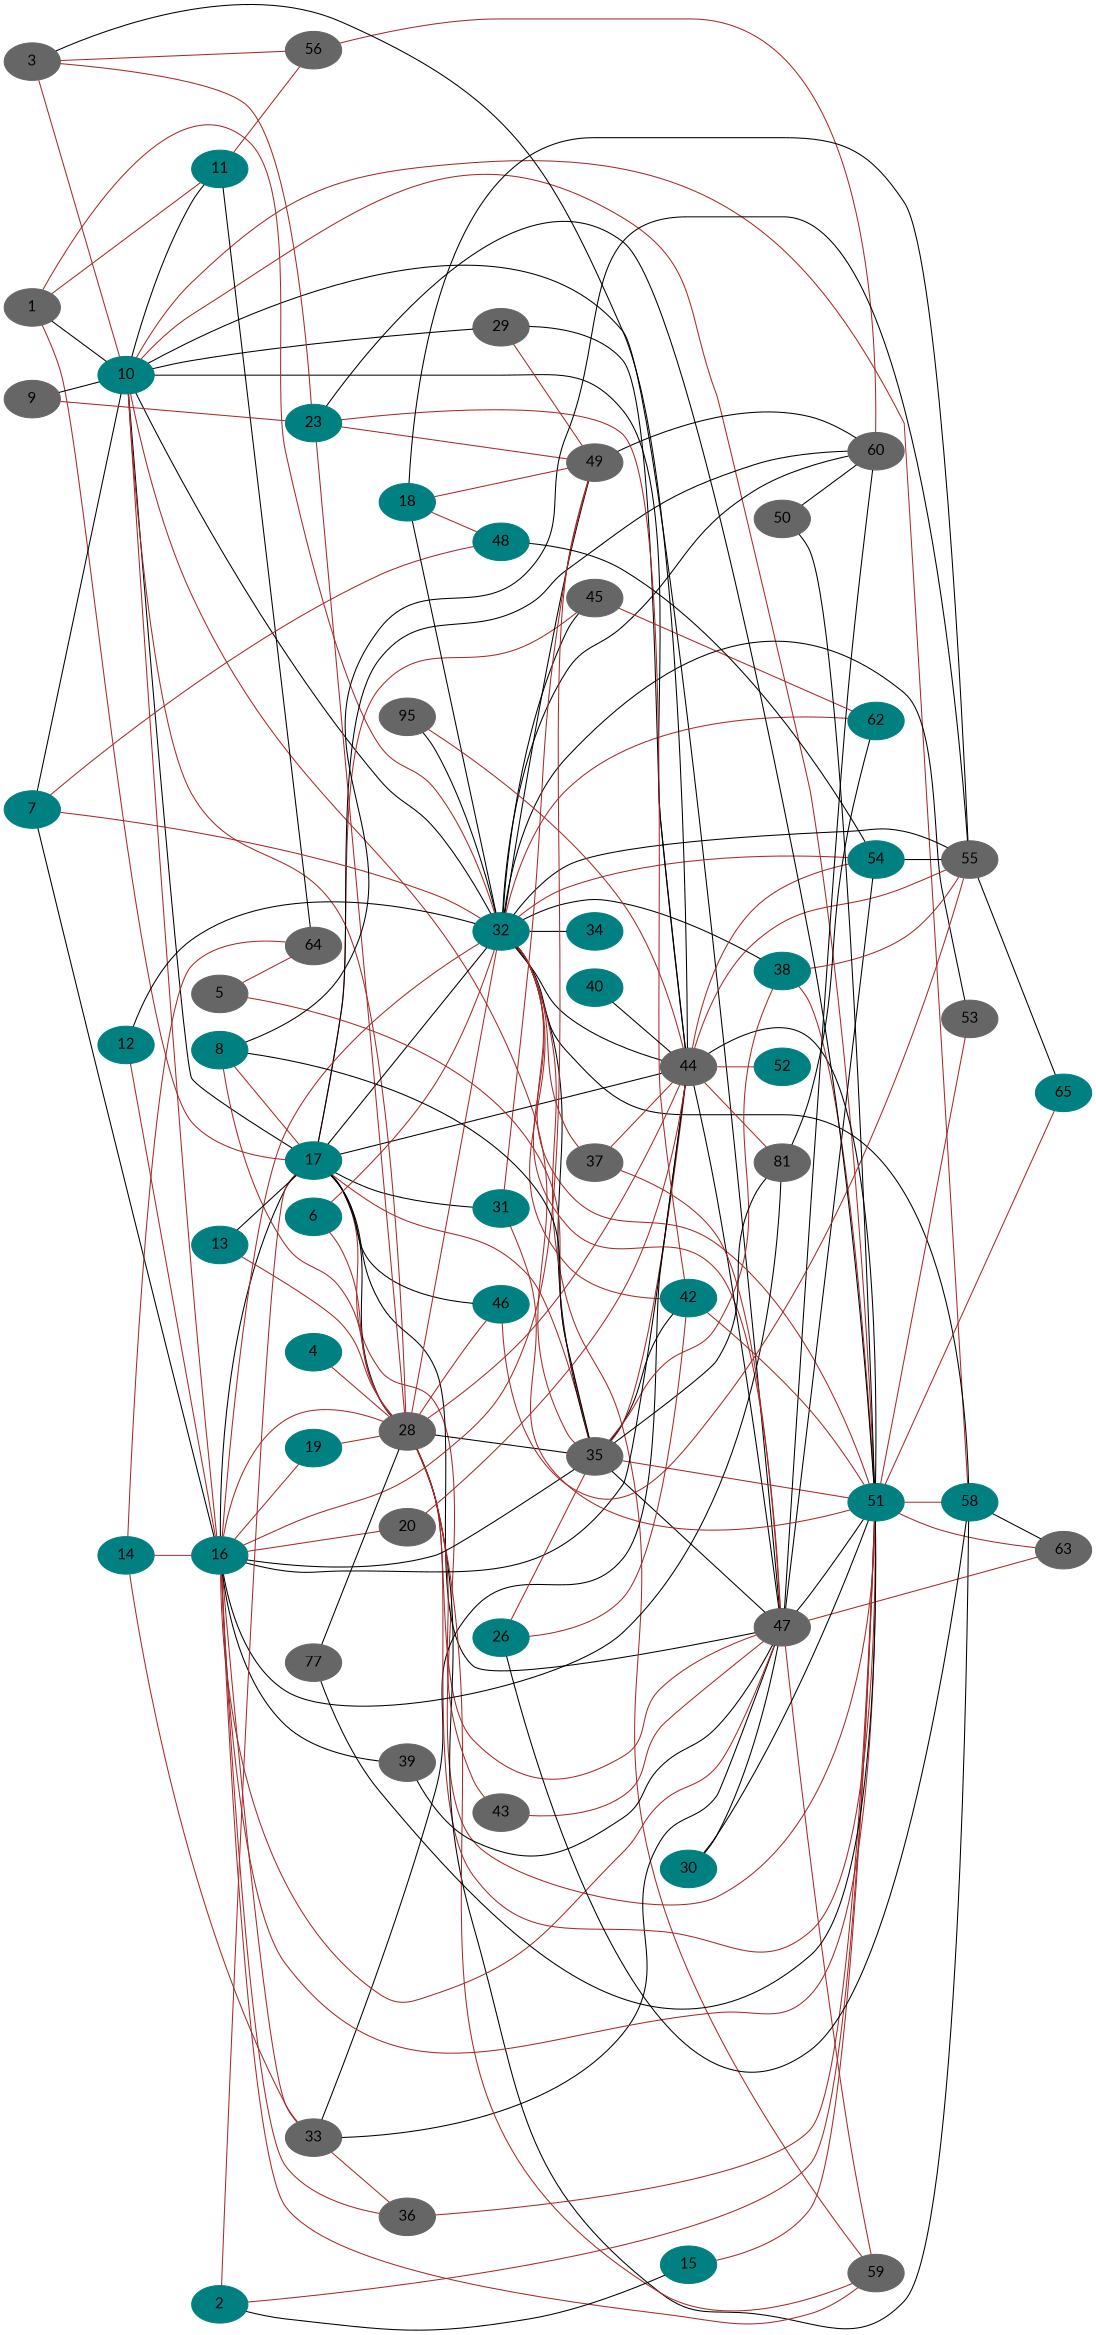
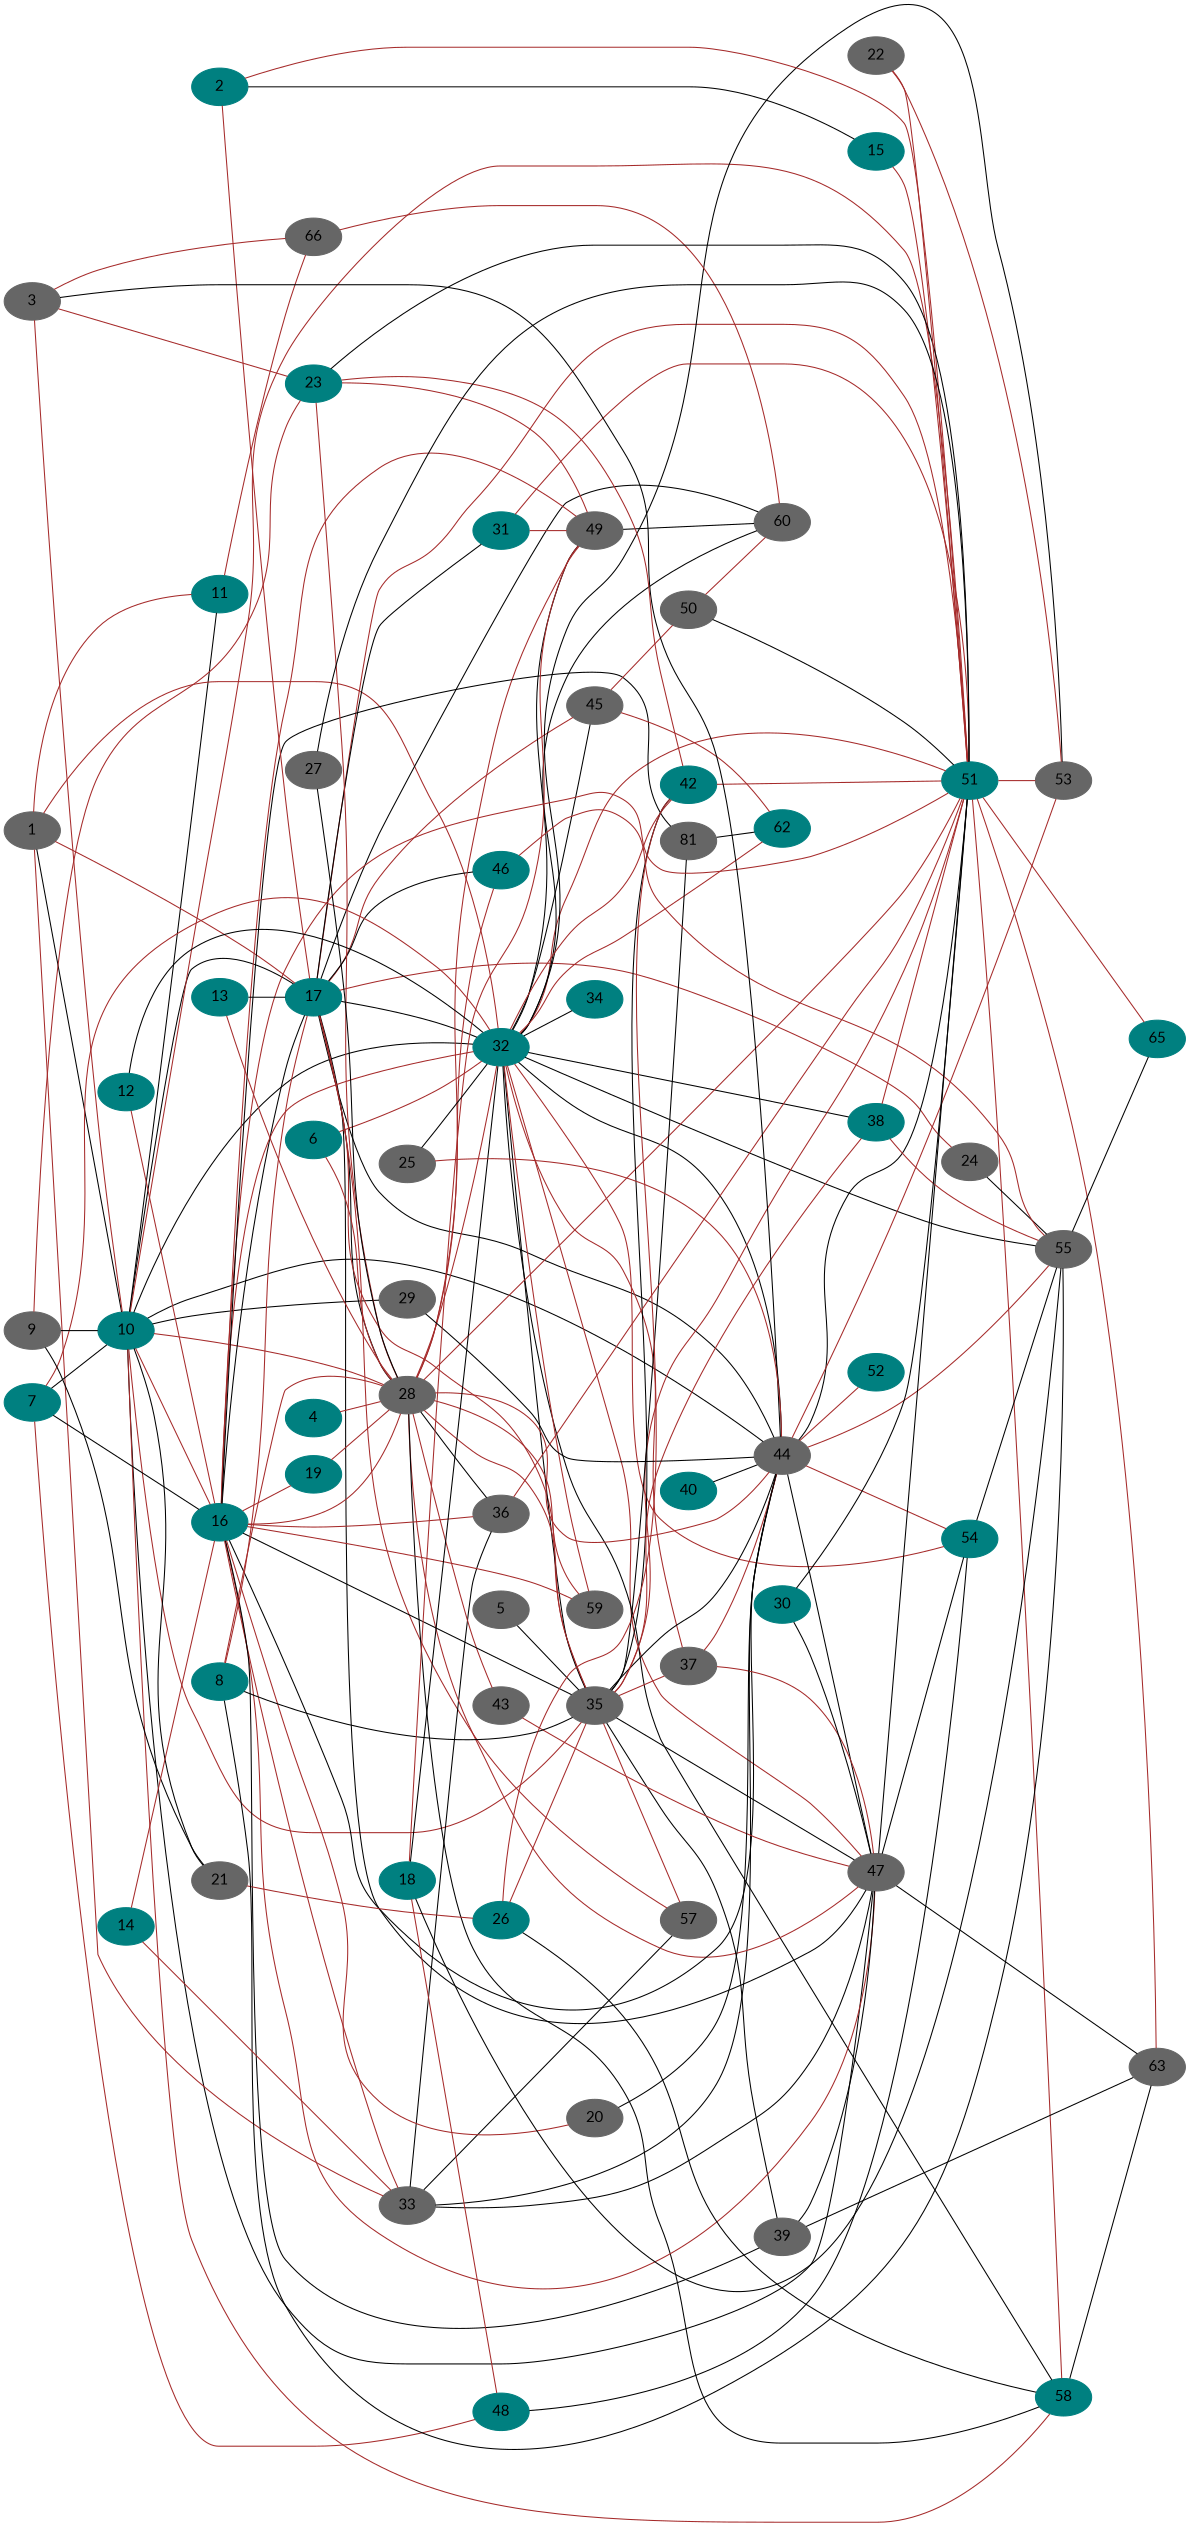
(314, 50) -> (314, 237)
none -> (876, 56)
(548, 395) -> (458, 953)
(829, 485) -> (736, 566)
none -> (642, 658)
(407, 717) -> (407, 1164)
(314, 946) -> none
(818, 1096) -> none
(723, 1102) -> (928, 1139)
(523, 1135) -> (548, 1658)
none -> (970, 1162)
(660, 1266) -> (713, 1597)
(601, 1326) -> (739, 1934)
(491, 1443) -> (537, 1499)
none -> (448, 1449)
(923, 1589) -> (1017, 1970)
none -> (77, 1592)
(314, 1663) -> (314, 770)
none -> (638, 1687)
none -> (220, 1881)
none -> (725, 1916)
none -> (689, 1920)
(822, 1951) -> none
none -> (970, 2152)
(360, 2177) -> (441, 1874)
